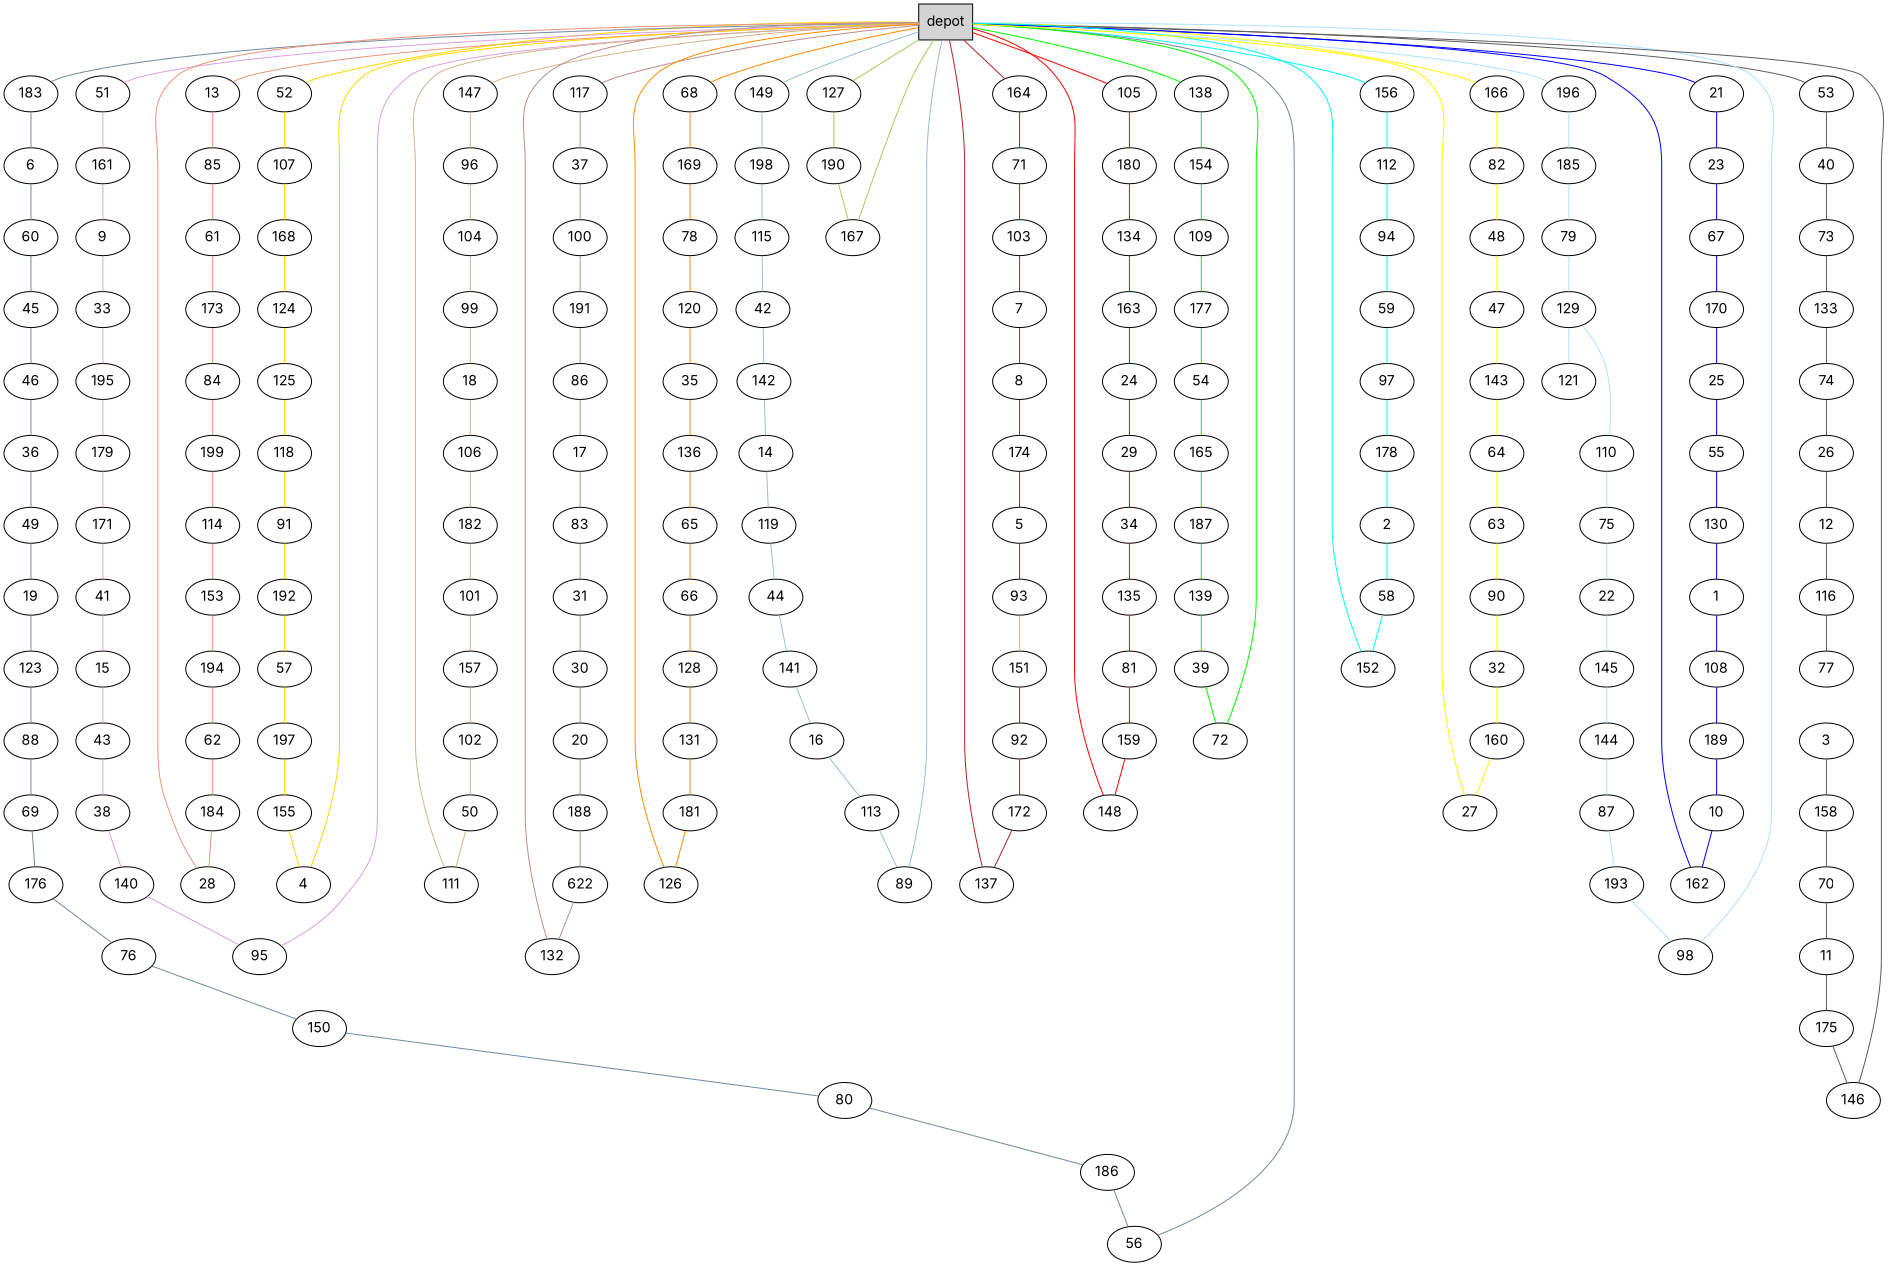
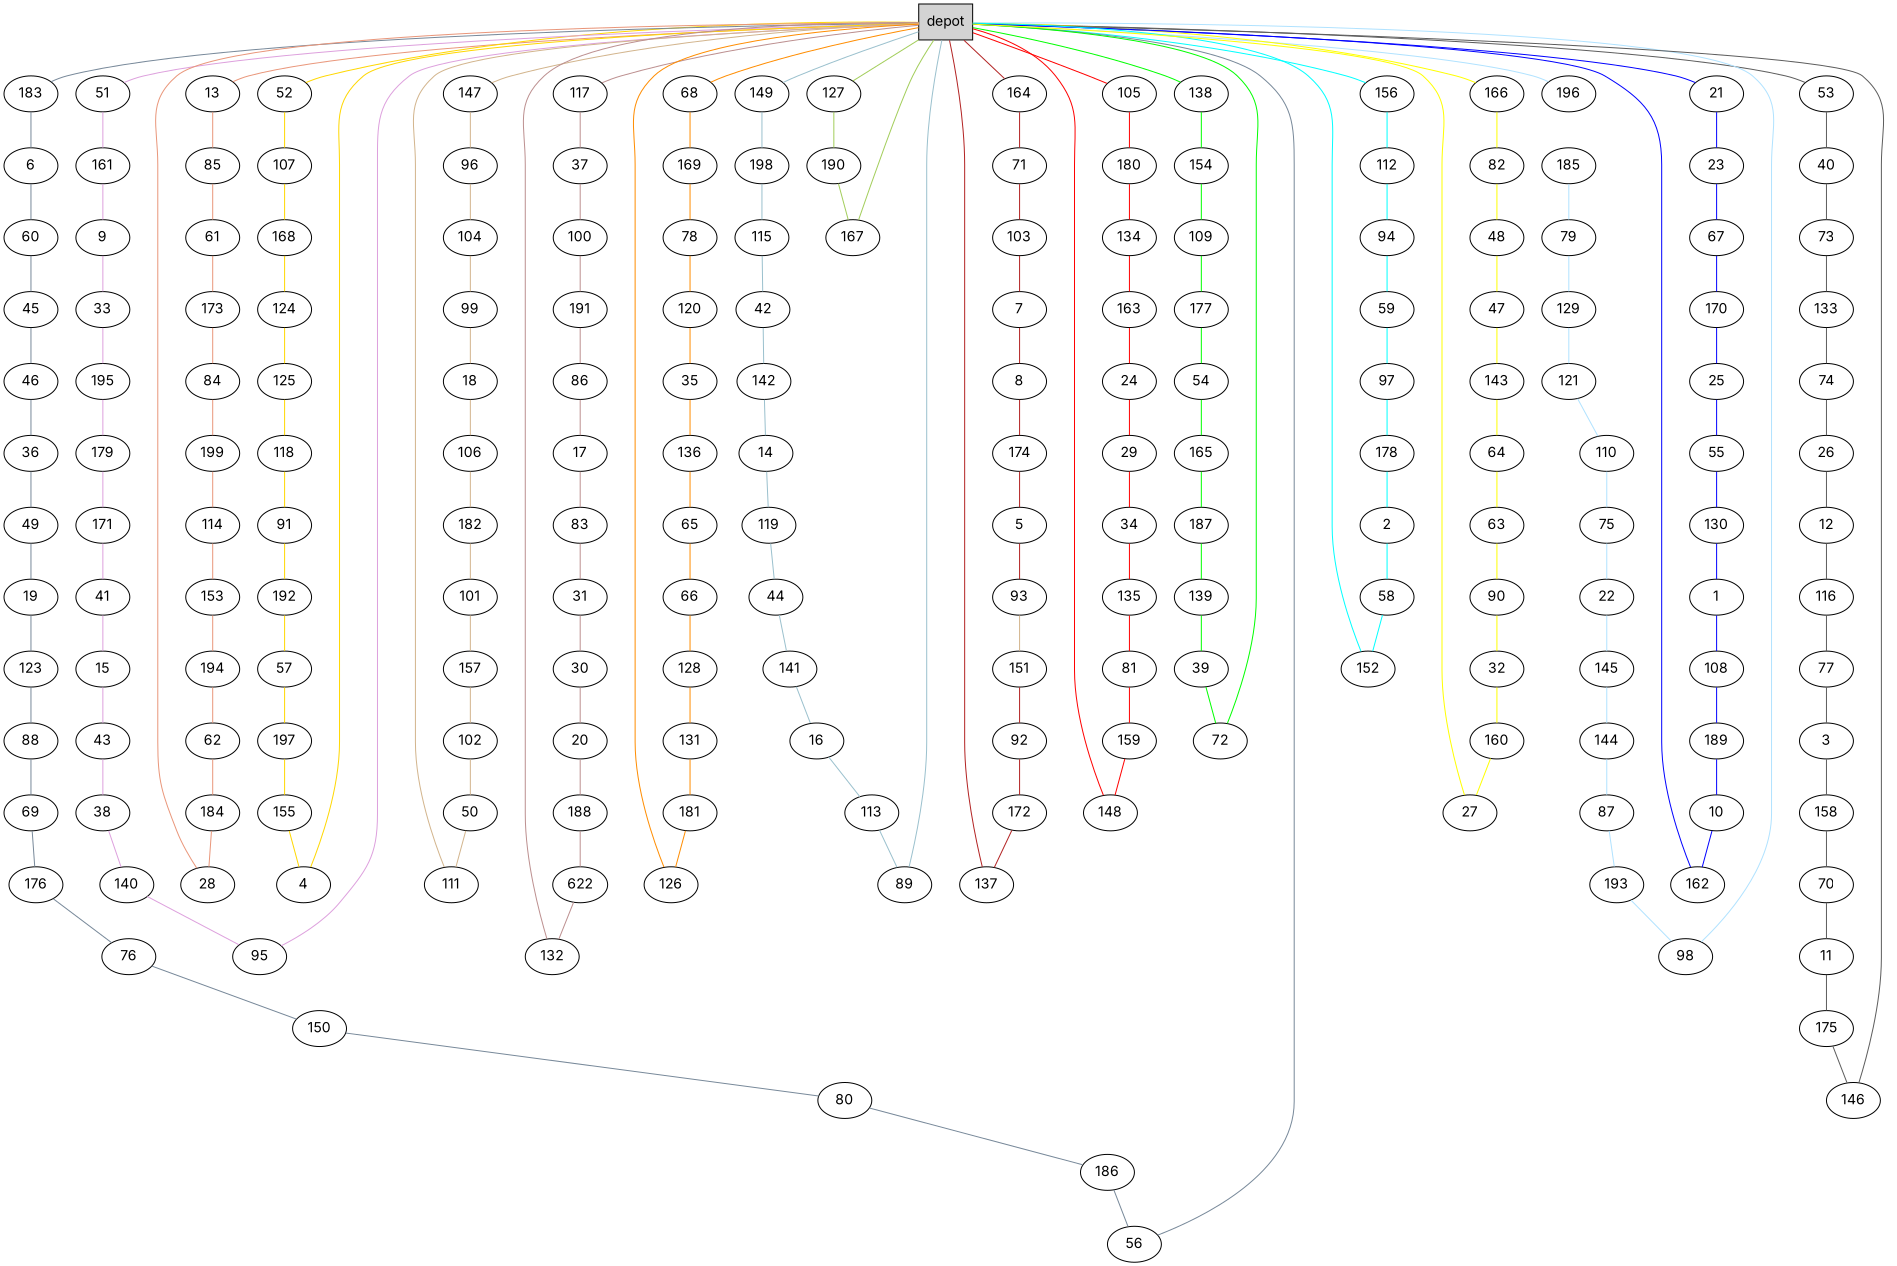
(1569, 130) -> none
(1608, 377) -> (1588, 417)
none -> (1826, 705)
